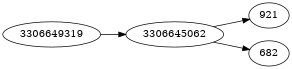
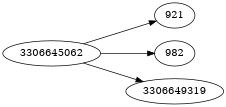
(110, 34) -> (110, 71)
(269, 53) -> (175, 53)
